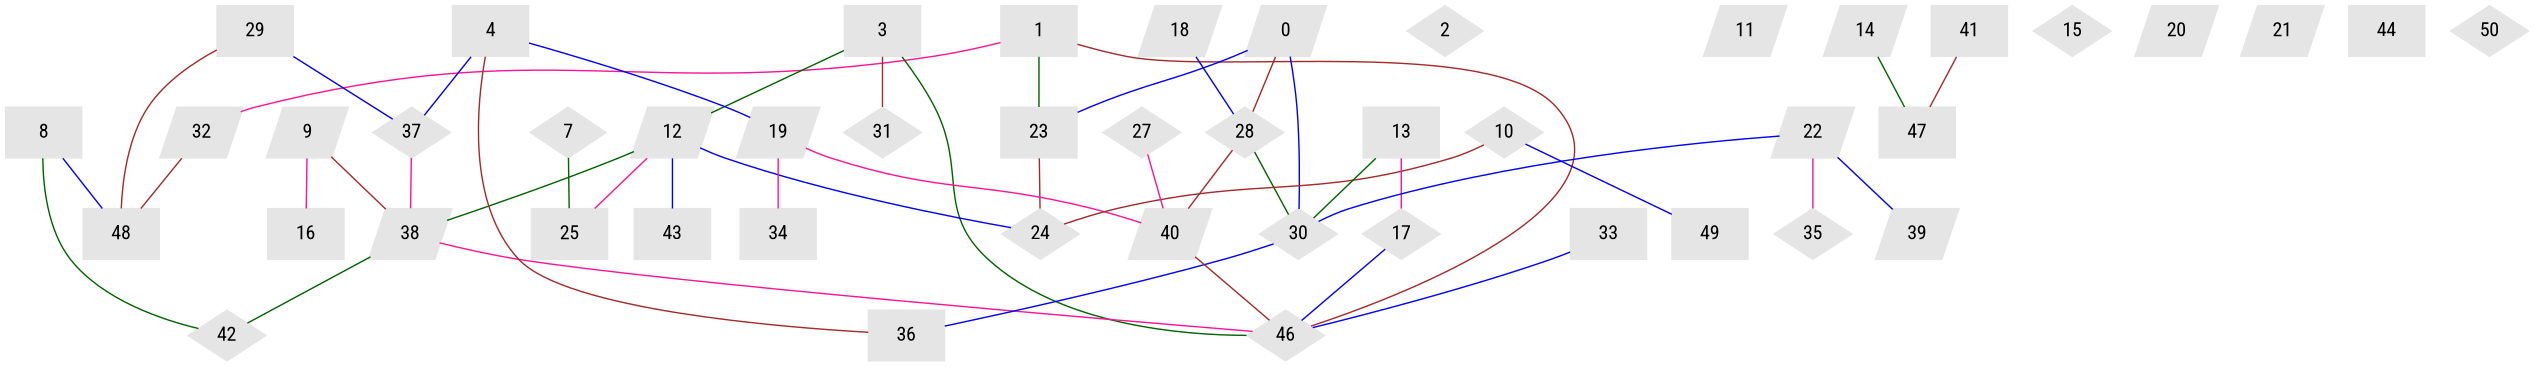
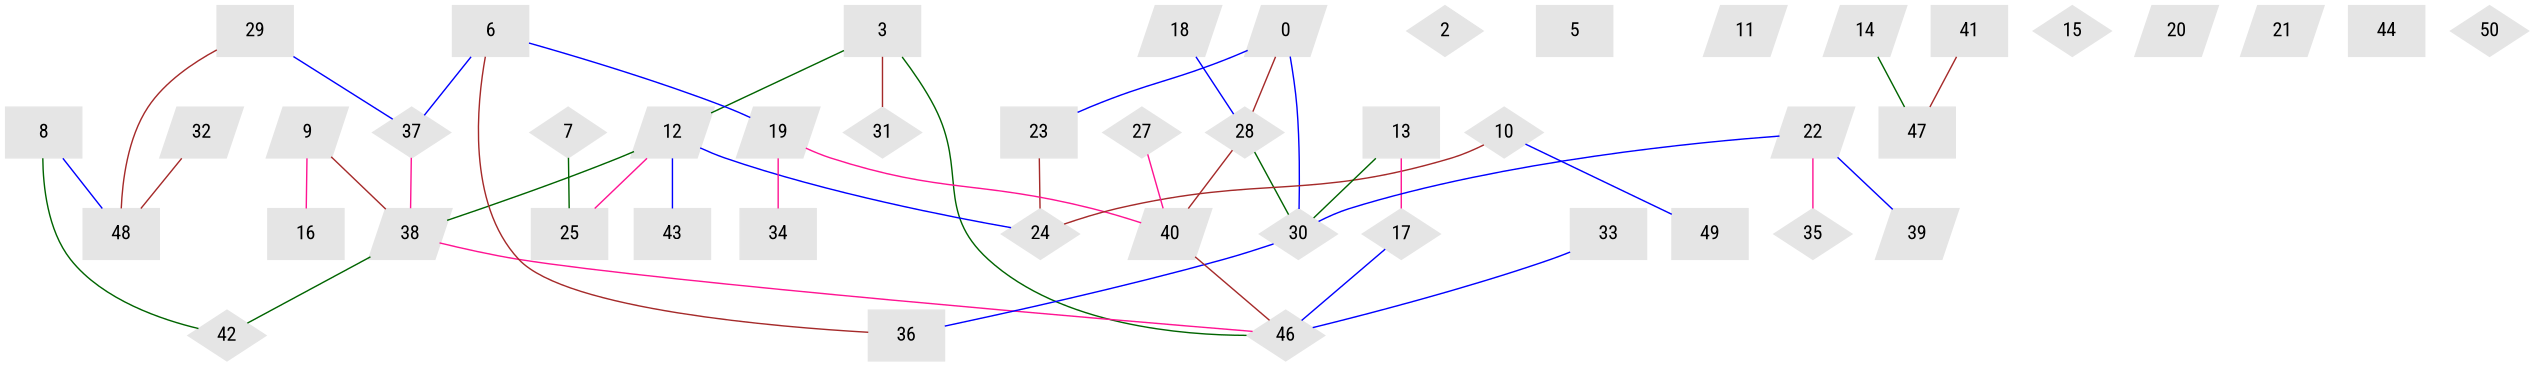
(491, 31) -> (491, 31)
(1039, 31) -> none
none -> (1575, 31)
